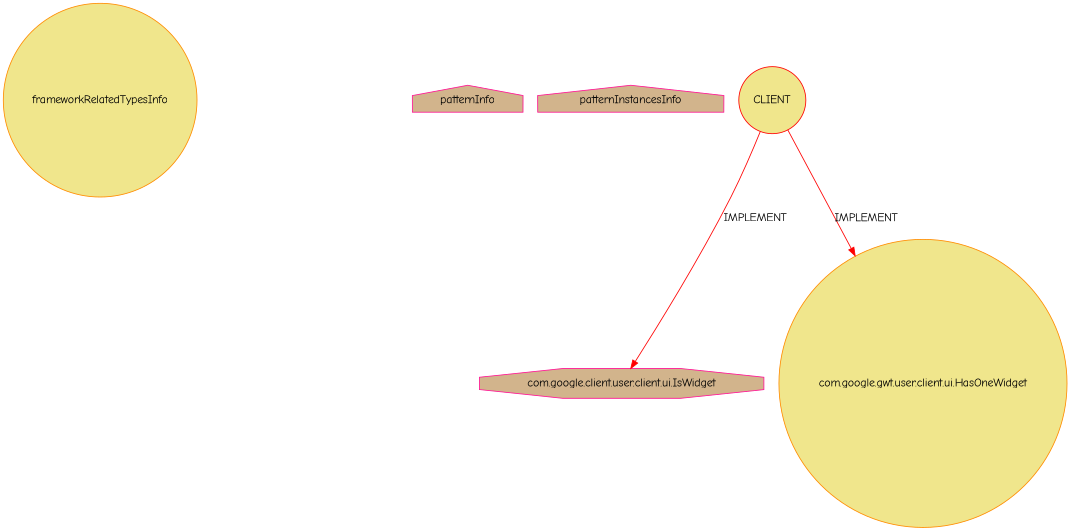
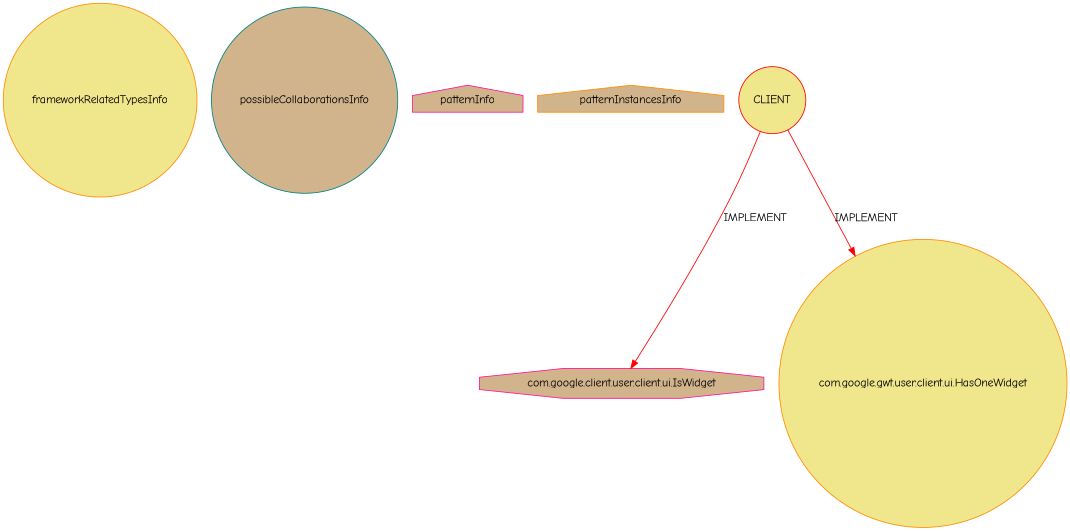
none -> (305, 100)
(631, 100) -> (631, 100)
